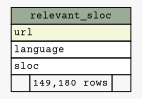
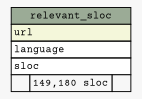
(71, 83) -> (71, 83)
